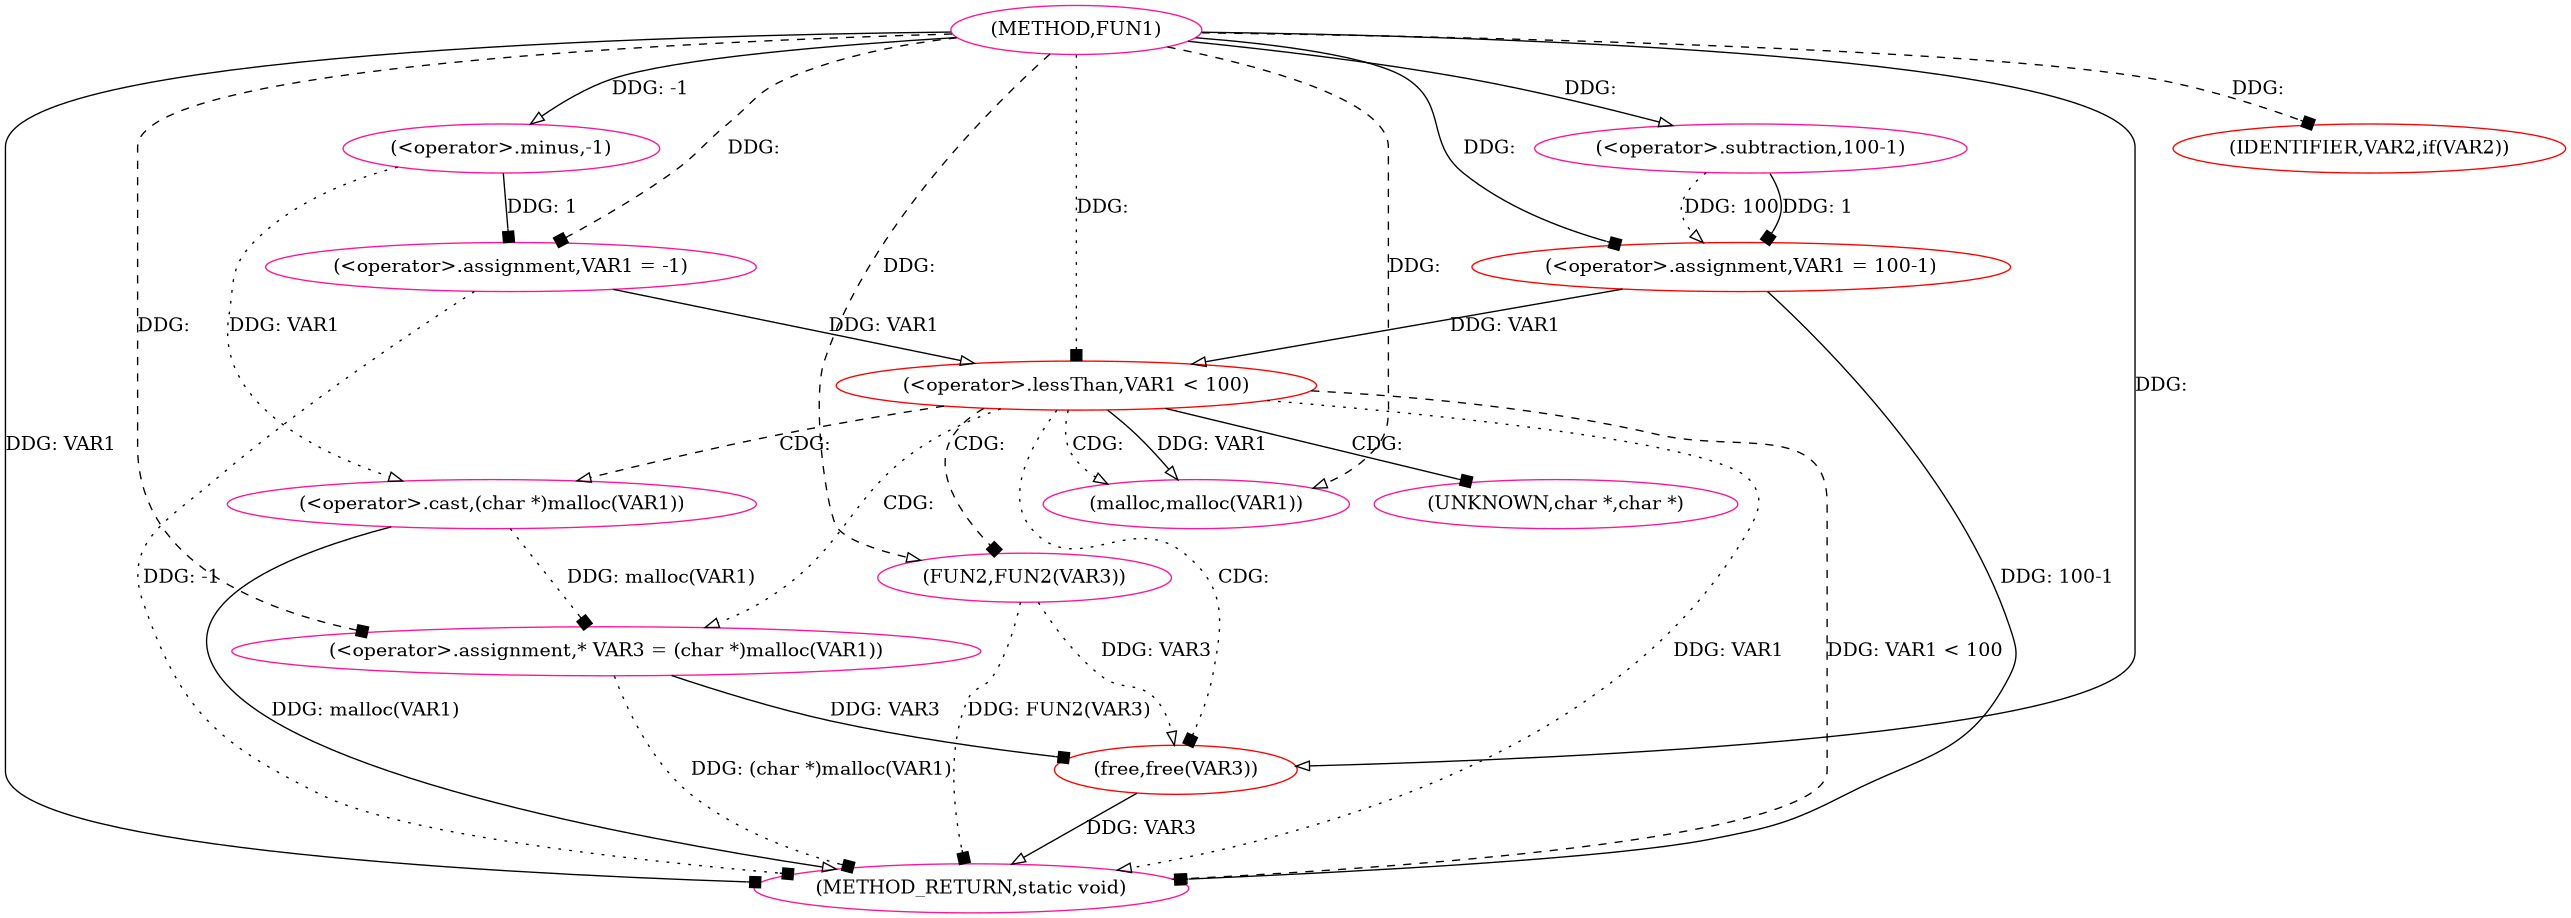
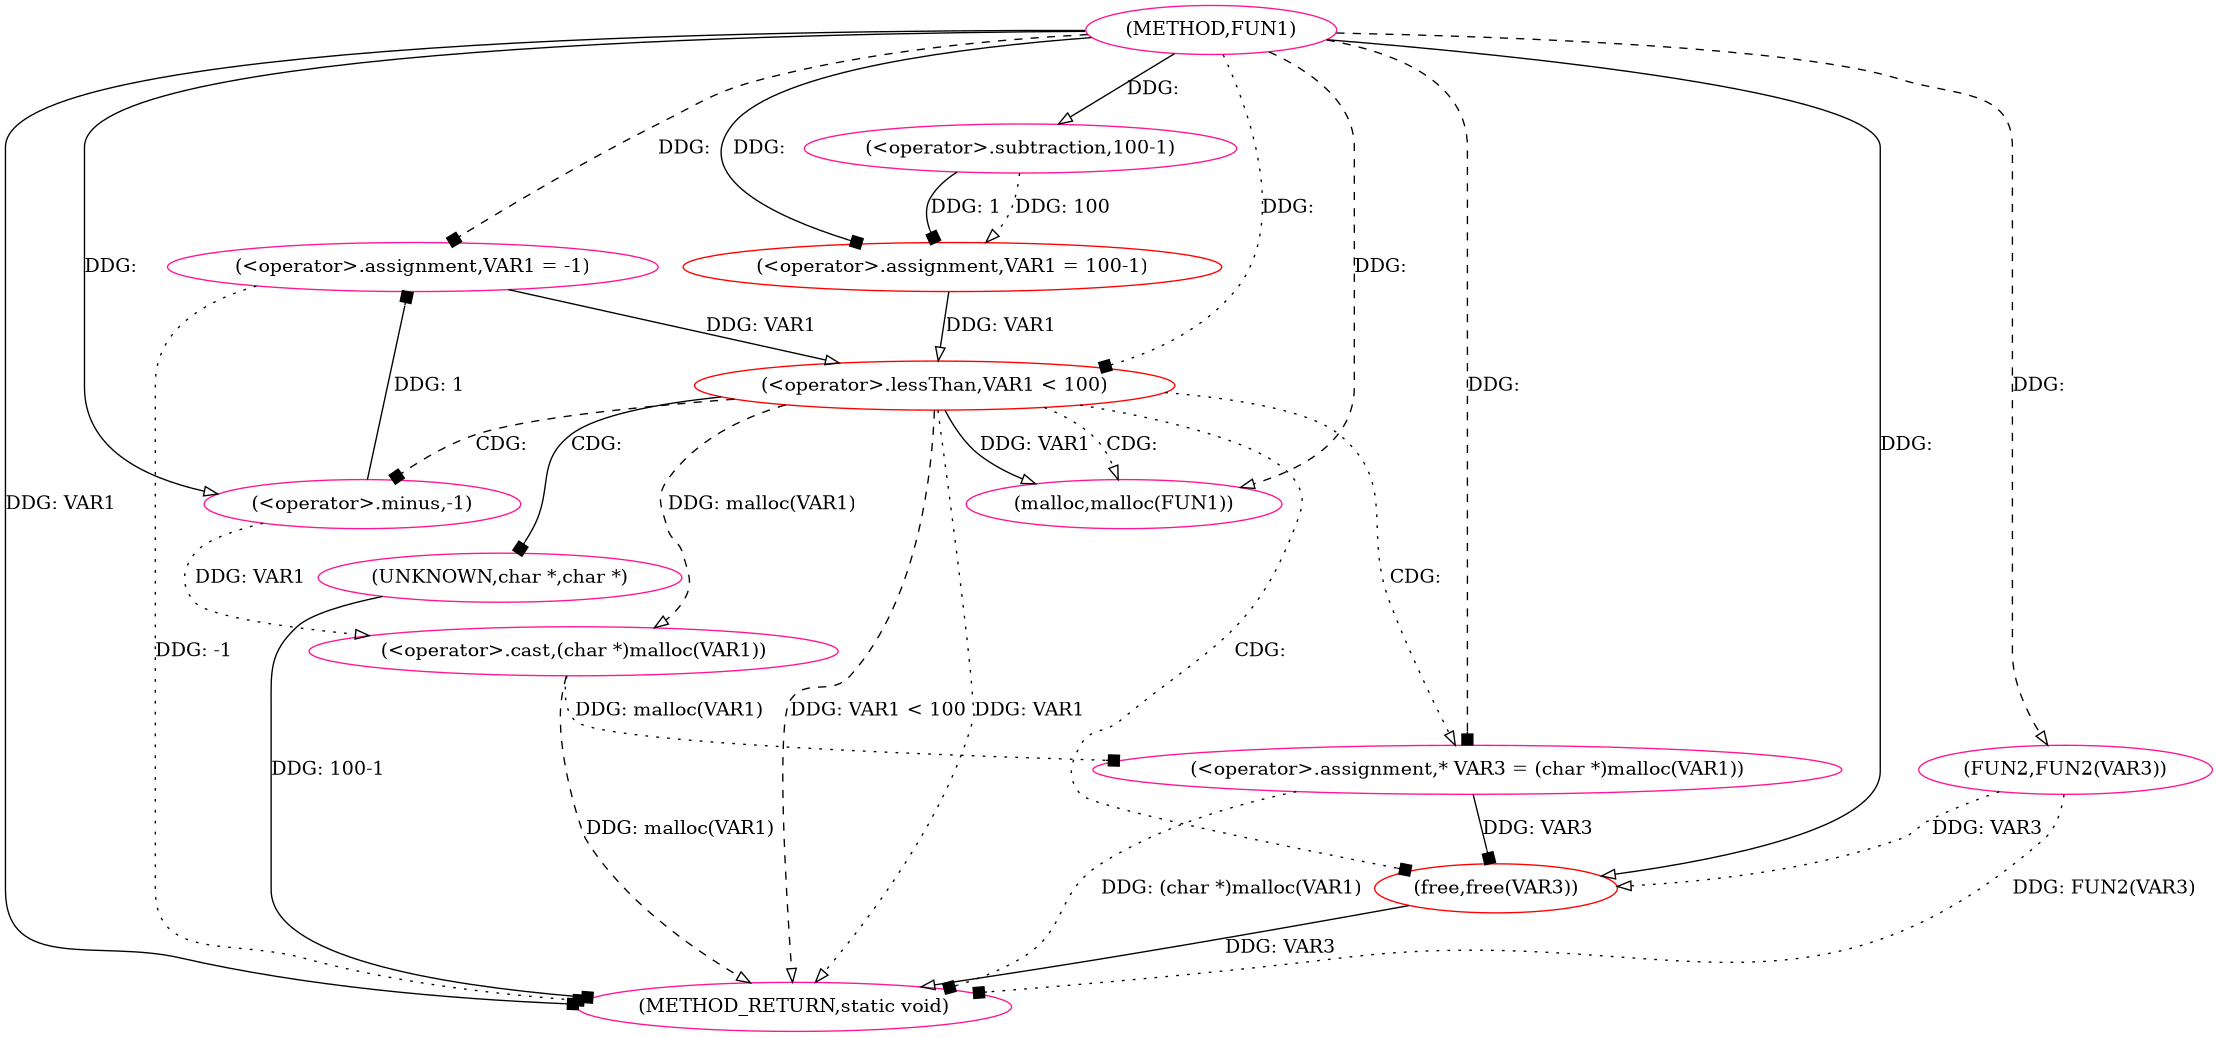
(651, 89) -> (114, 267)
(2369, 149) -> none
(809, 445) -> (762, 504)
(947, 474) -> (564, 417)
(1196, 504) -> (1124, 504)
(381, 768) -> (597, 855)
(1850, 792) -> (271, 880)
